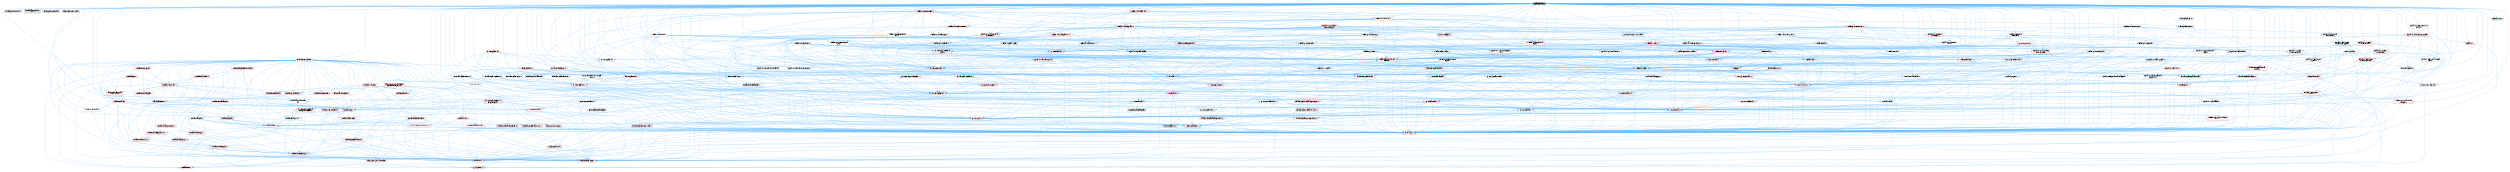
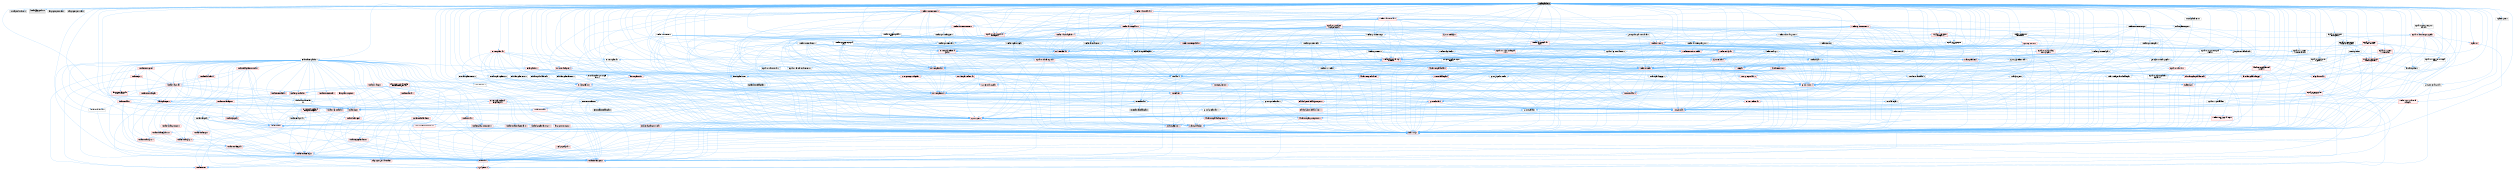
(768, 68) -> (771, 68)
(475, 126) -> (482, 126)
